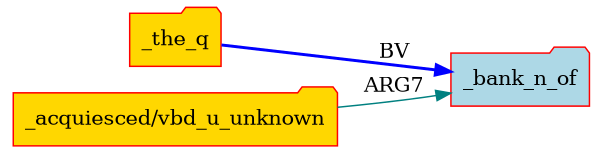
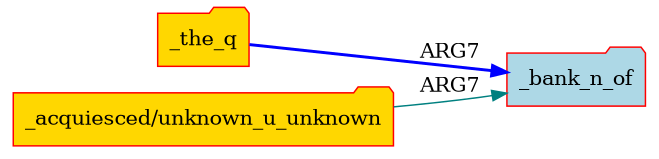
(394, 52) -> (450, 52)
(175, 119) -> (203, 119)
